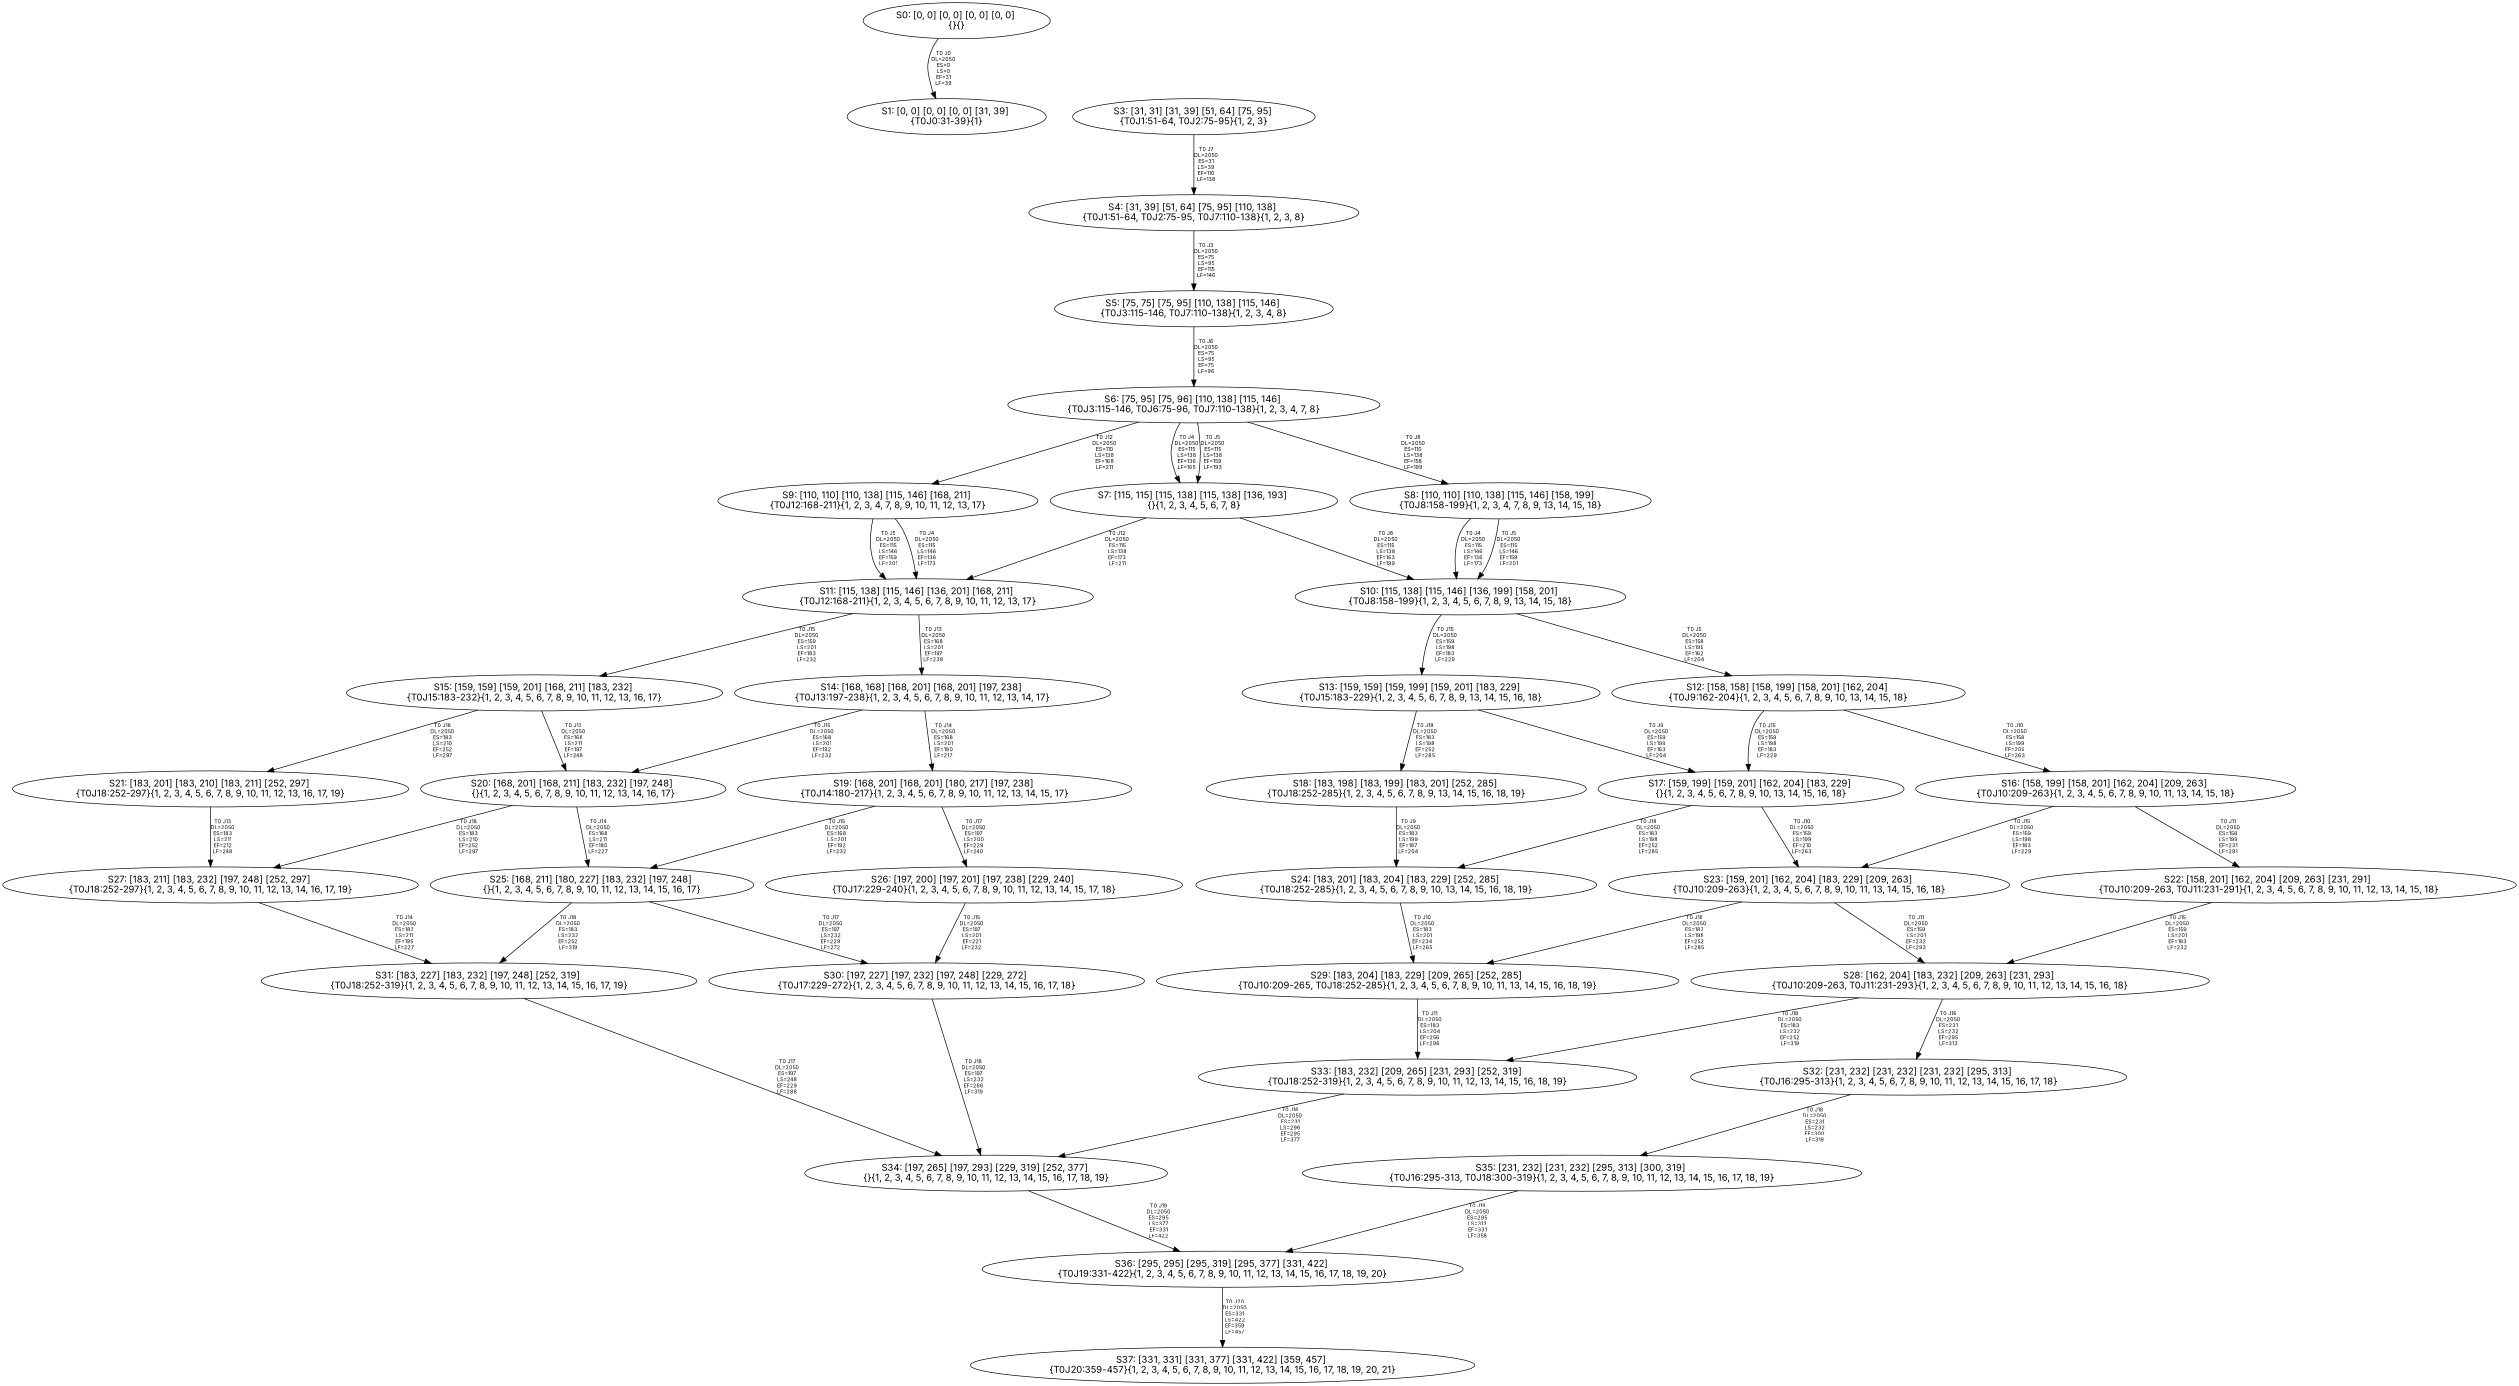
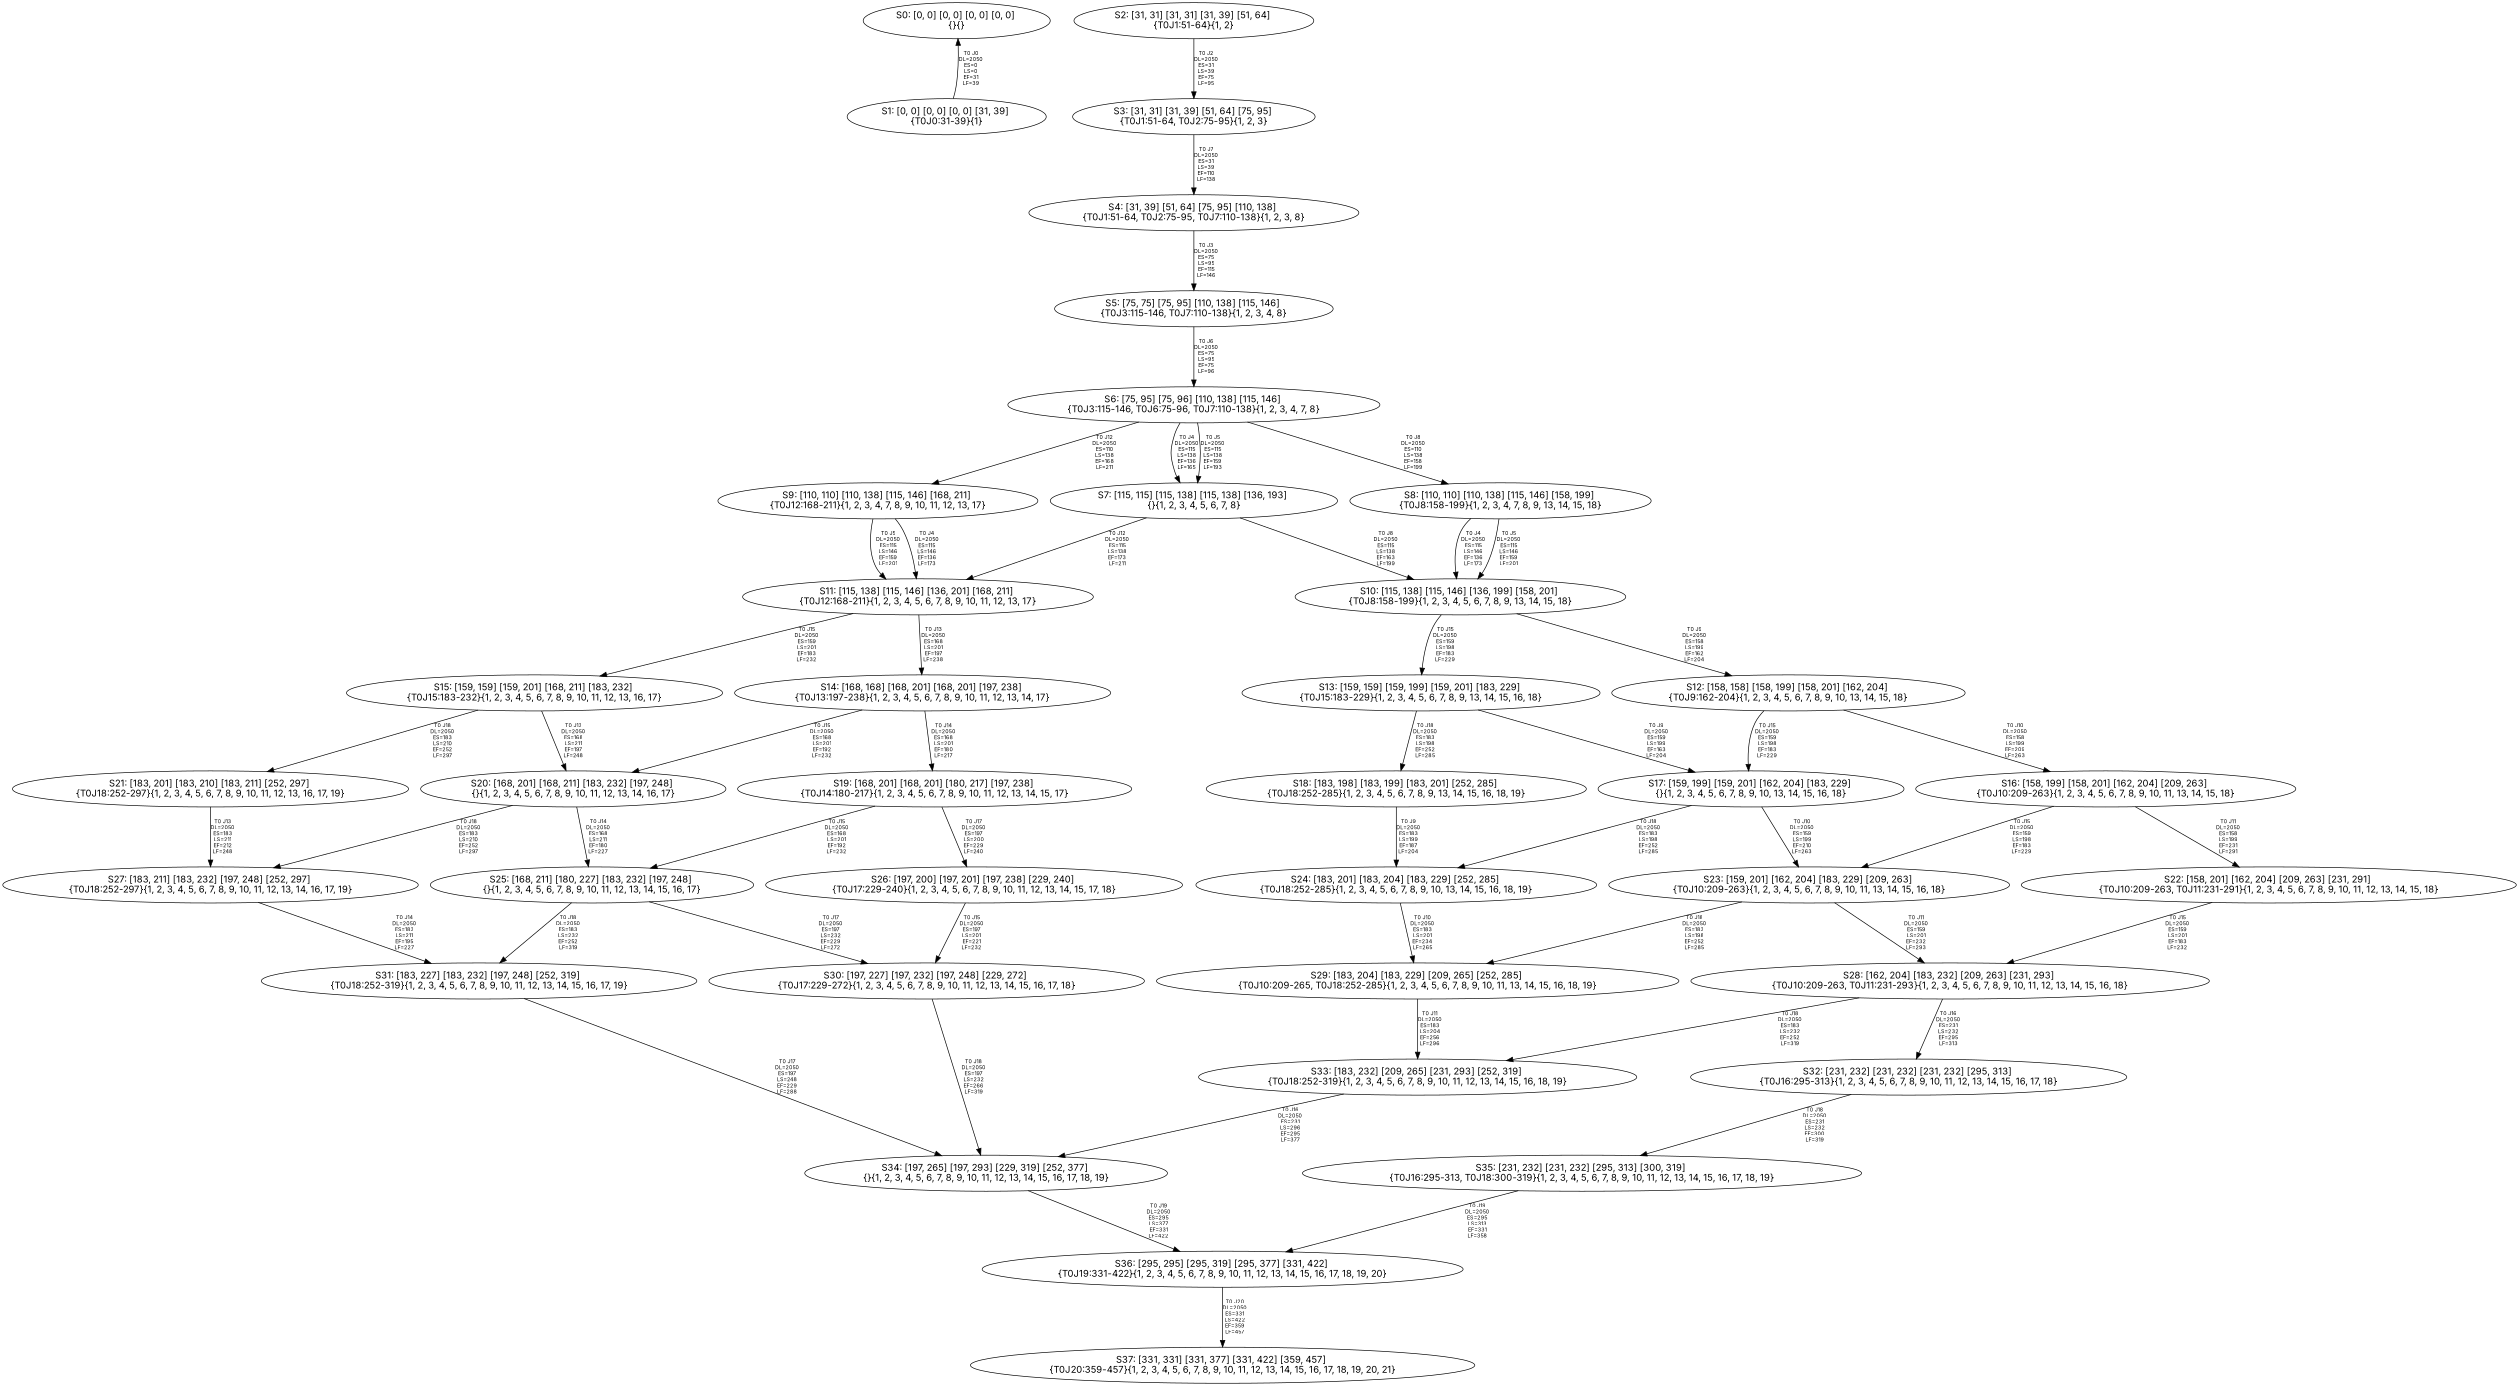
none -> (1194, 21)
(928, 65) -> (958, 72)
